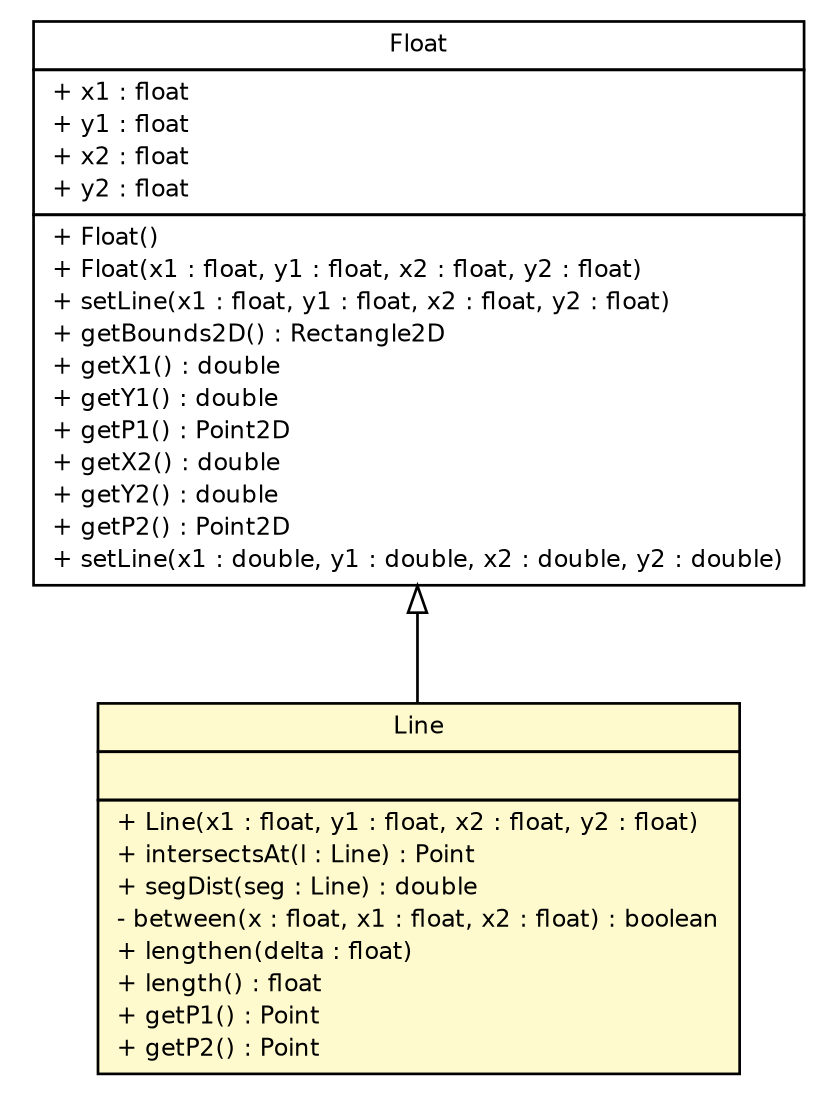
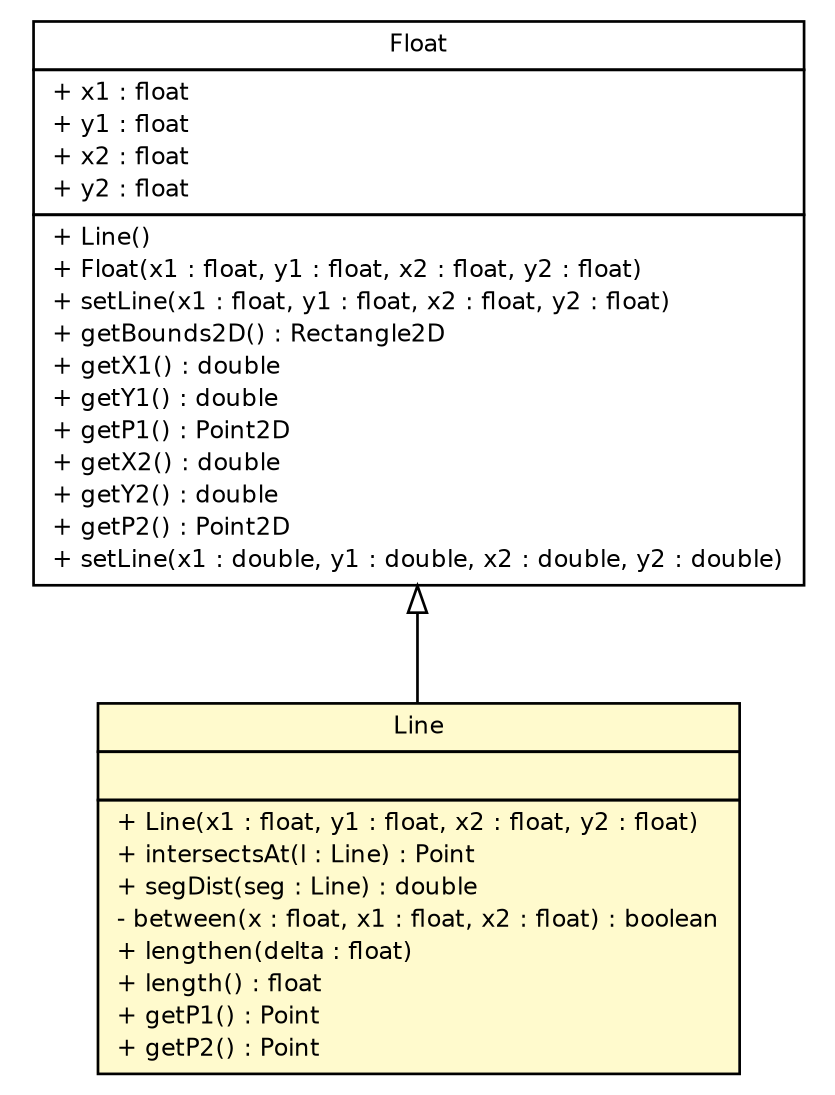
(106, 238) -> (102, 238)
